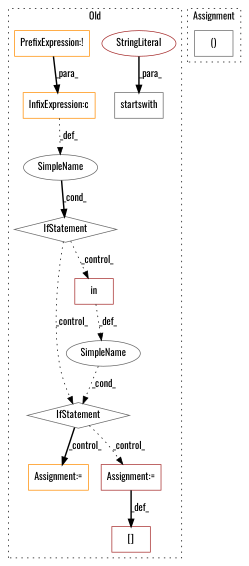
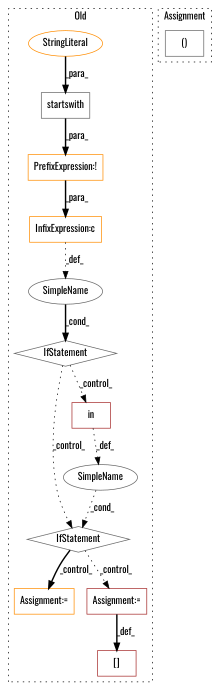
(139, 43) -> (66, 43)
none -> (66, 133)
